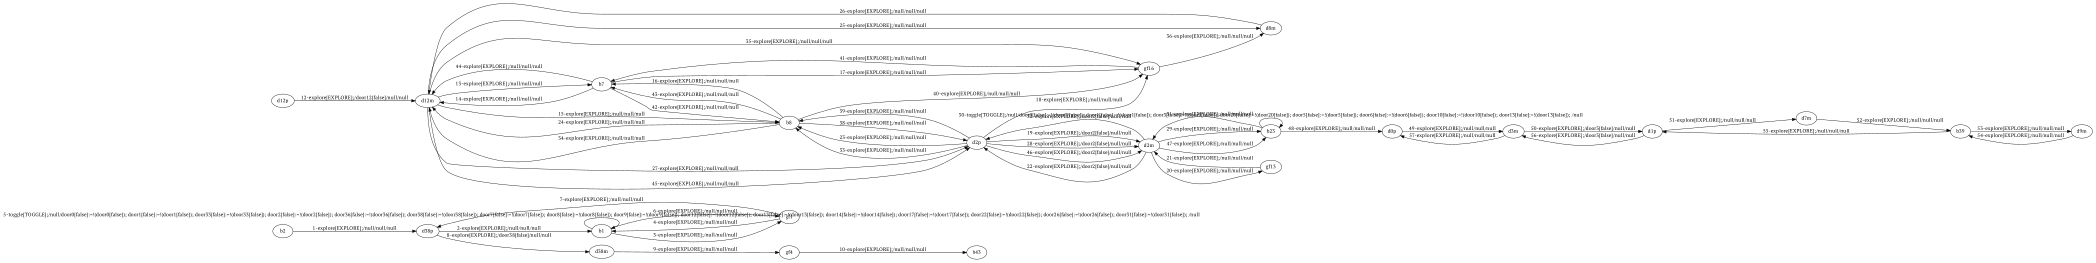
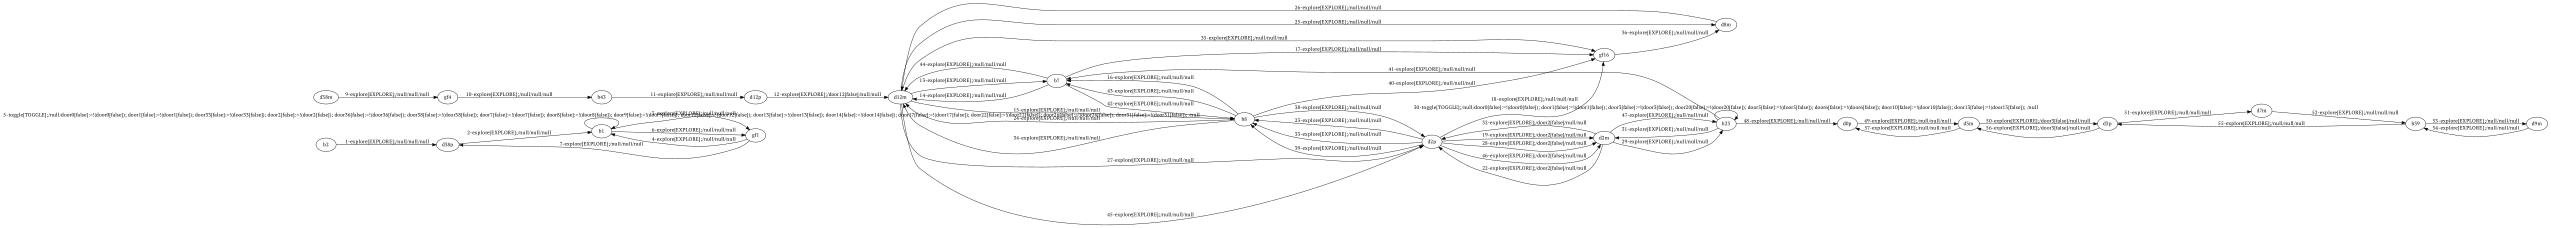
(876, 63) -> (1400, 72)
none -> (676, 97)
(1652, 131) -> (2108, 124)
(1271, 167) -> none
(511, 248) -> none
